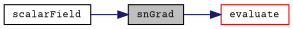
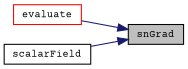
(197, 15) -> (100, 24)
